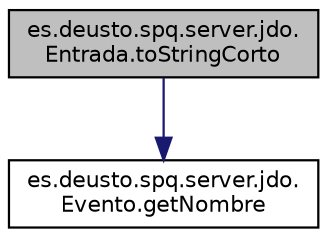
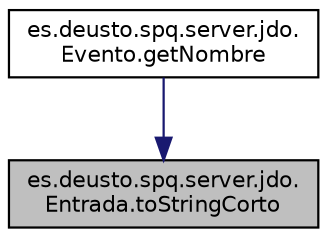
(164, 107) -> (164, 107)
